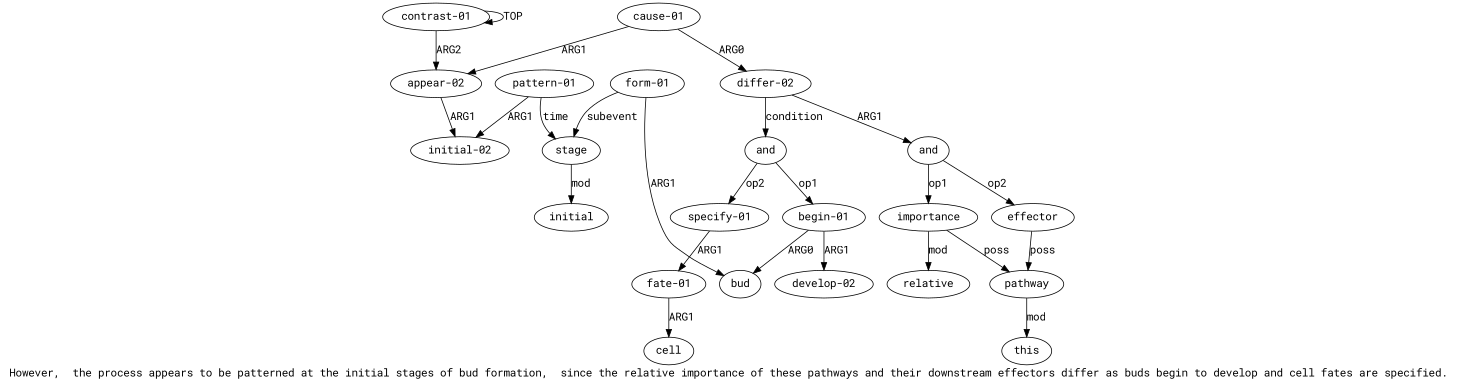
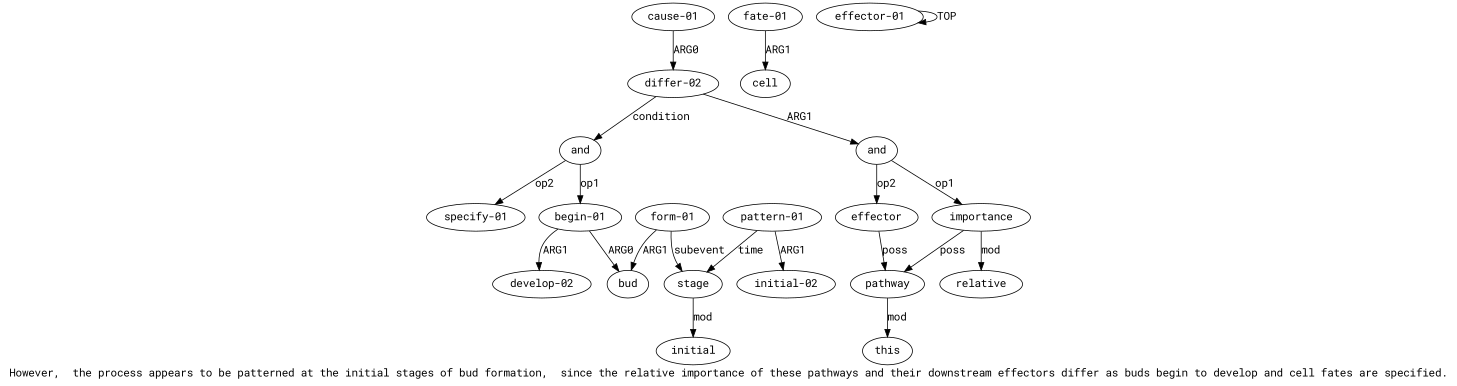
(436, 17) -> (870, 17)
(436, 84) -> none
(697, 248) -> none
